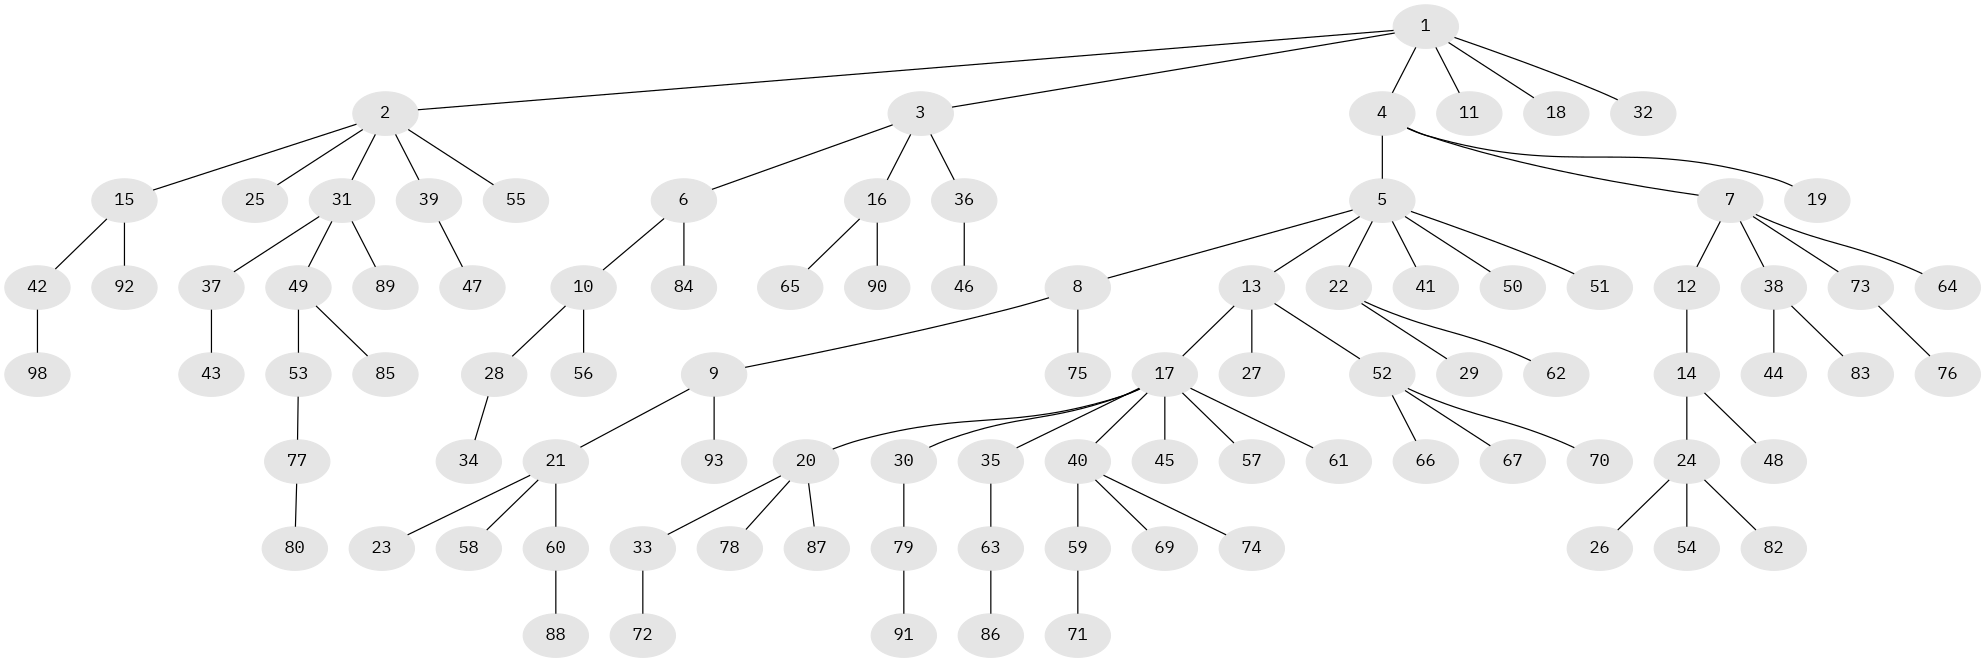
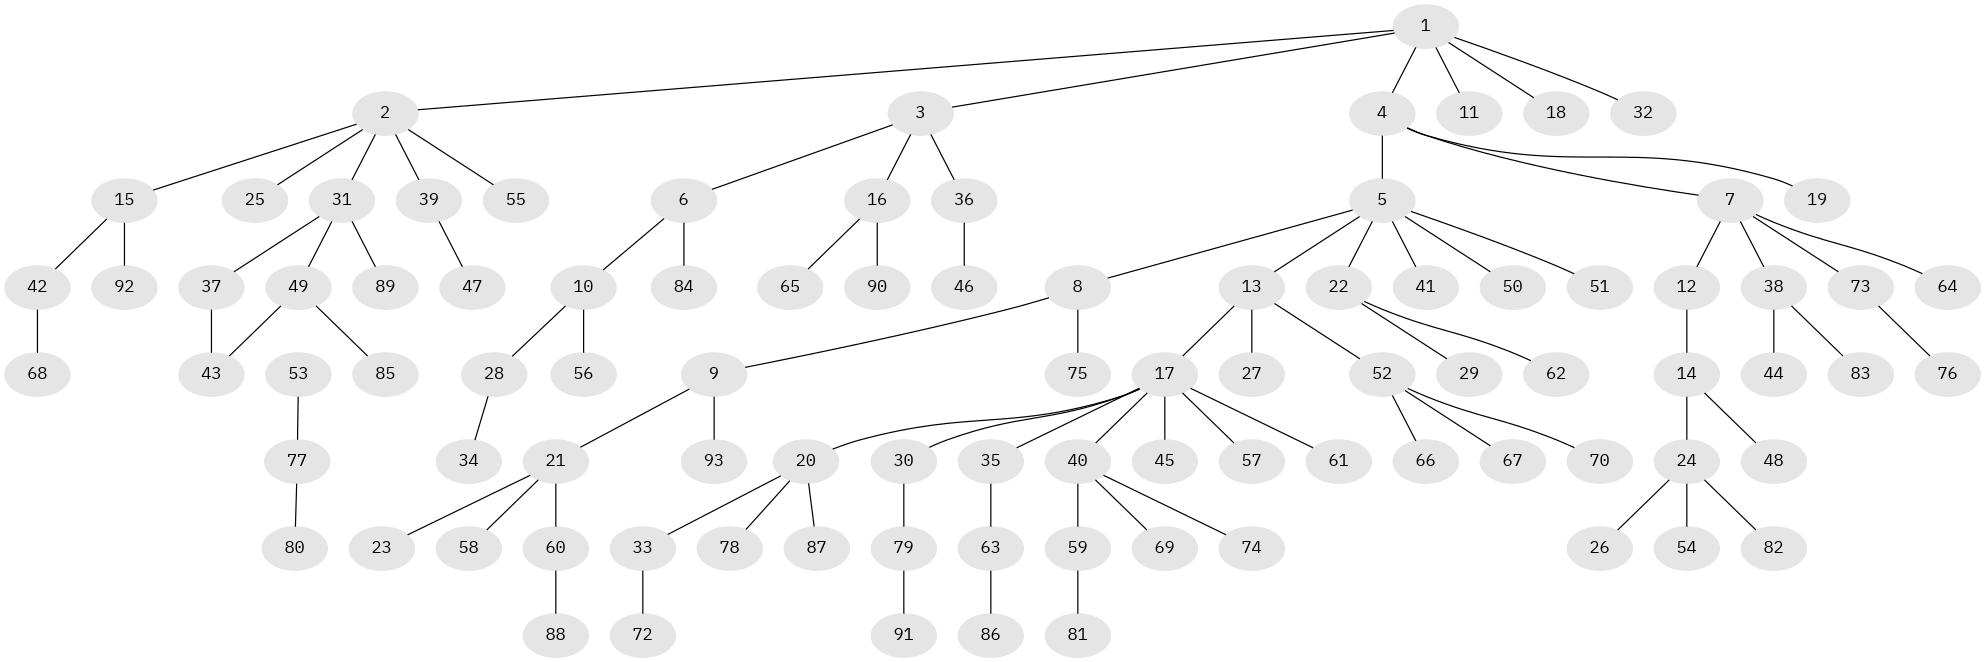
(298, 331) -> (255, 331)
(37, 375) -> (37, 375)
(1078, 636) -> (1078, 636)
